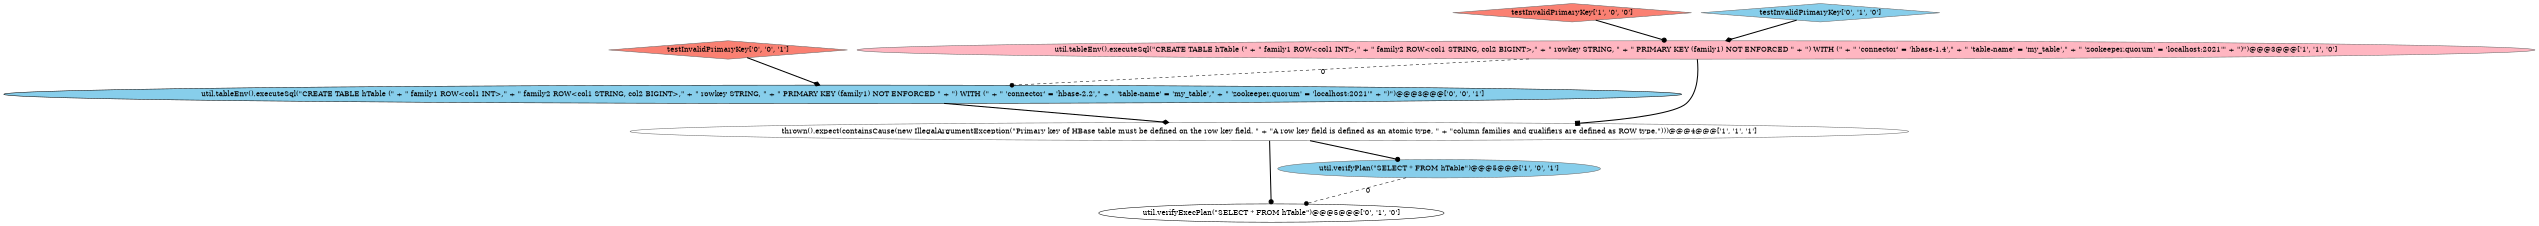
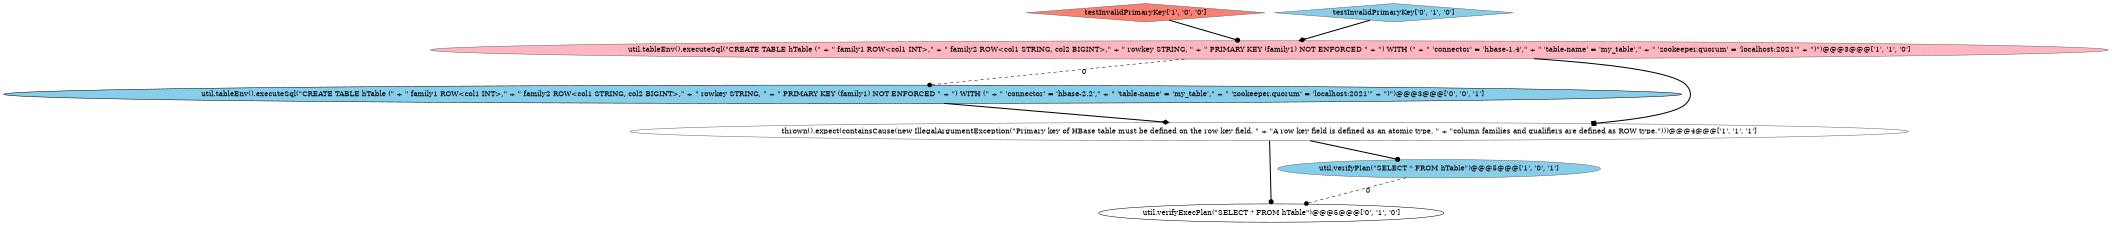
(728, 50) -> none
